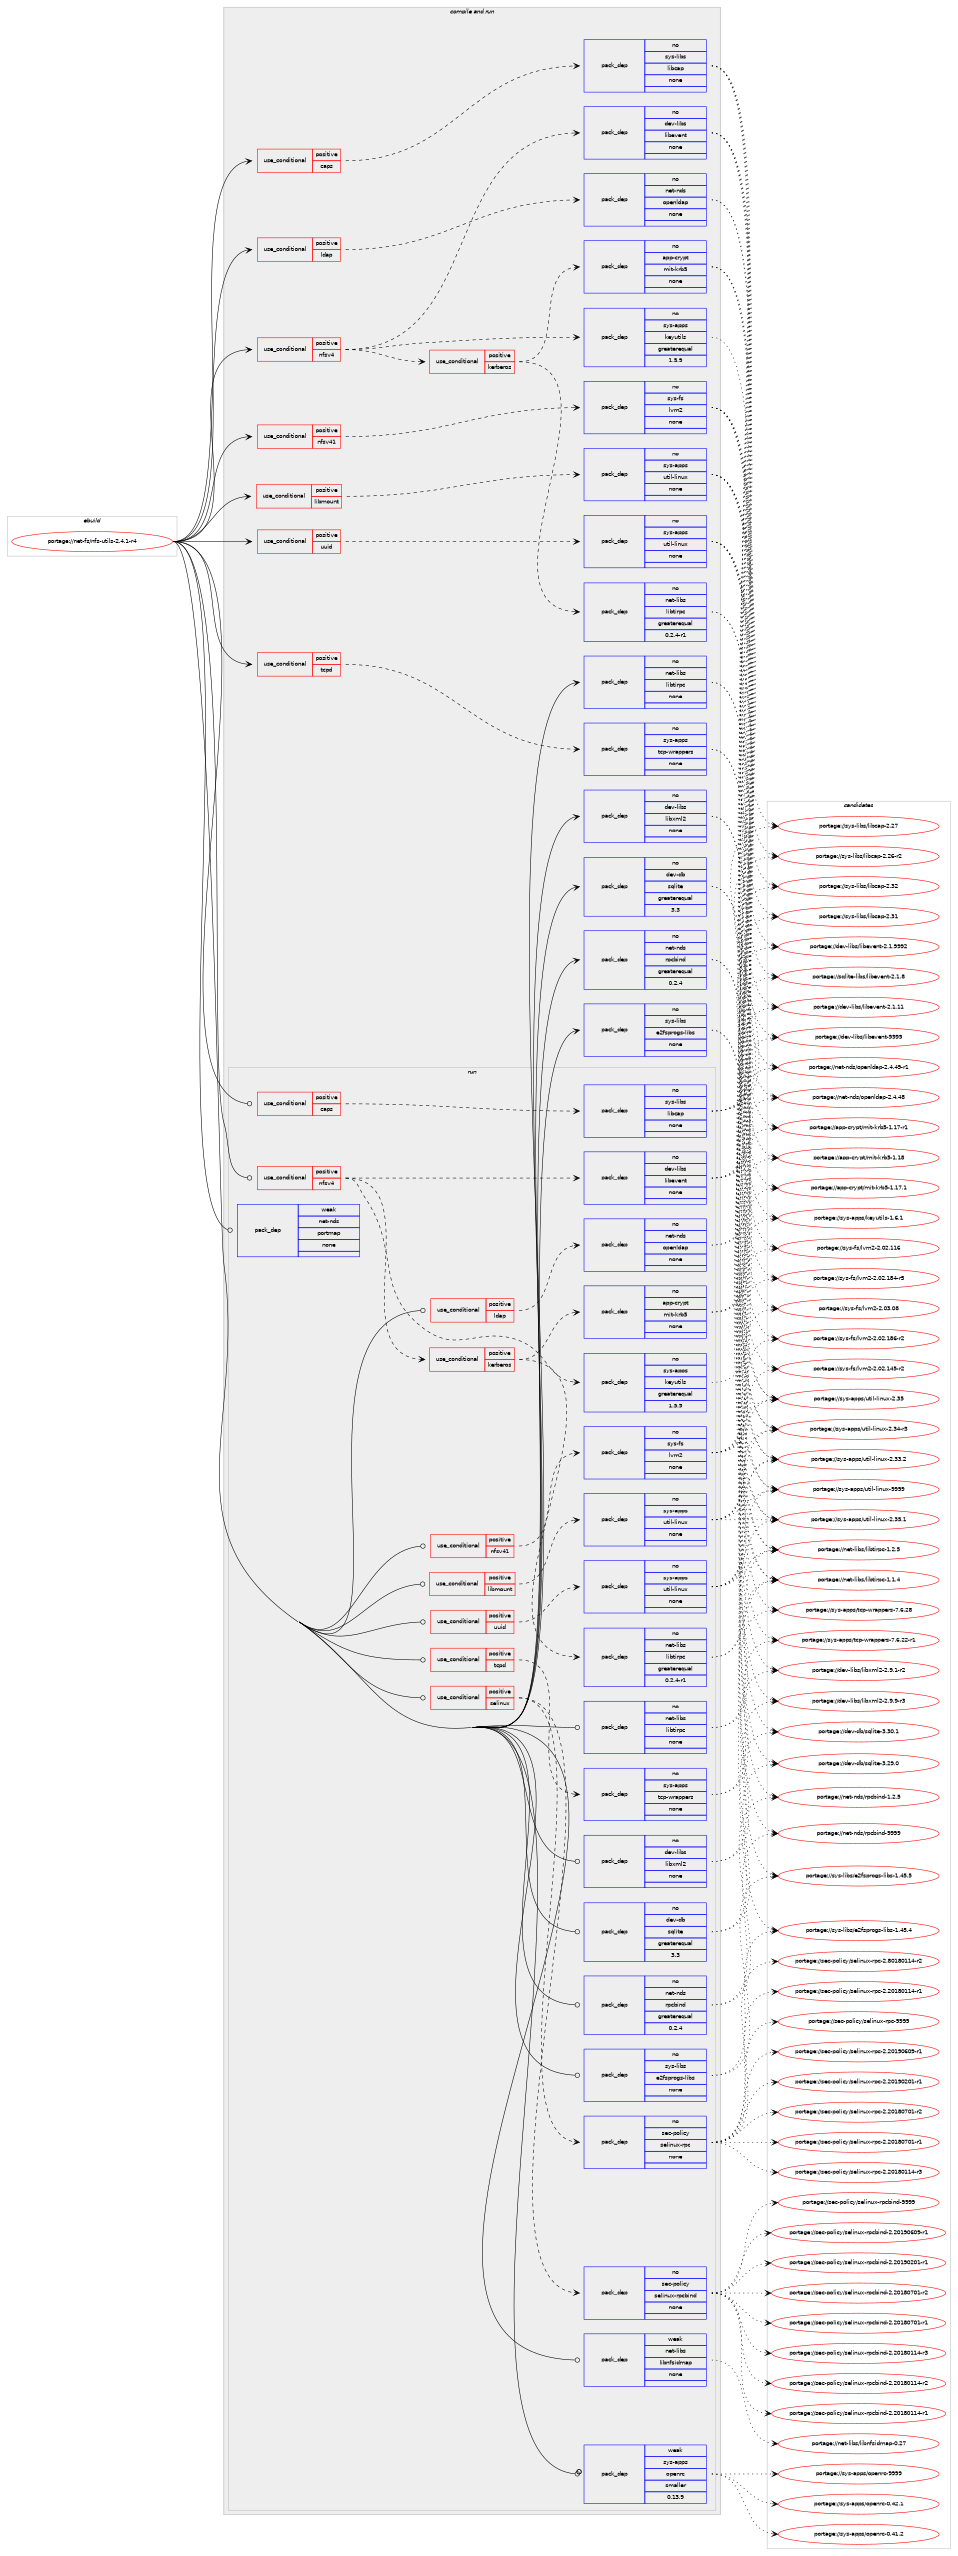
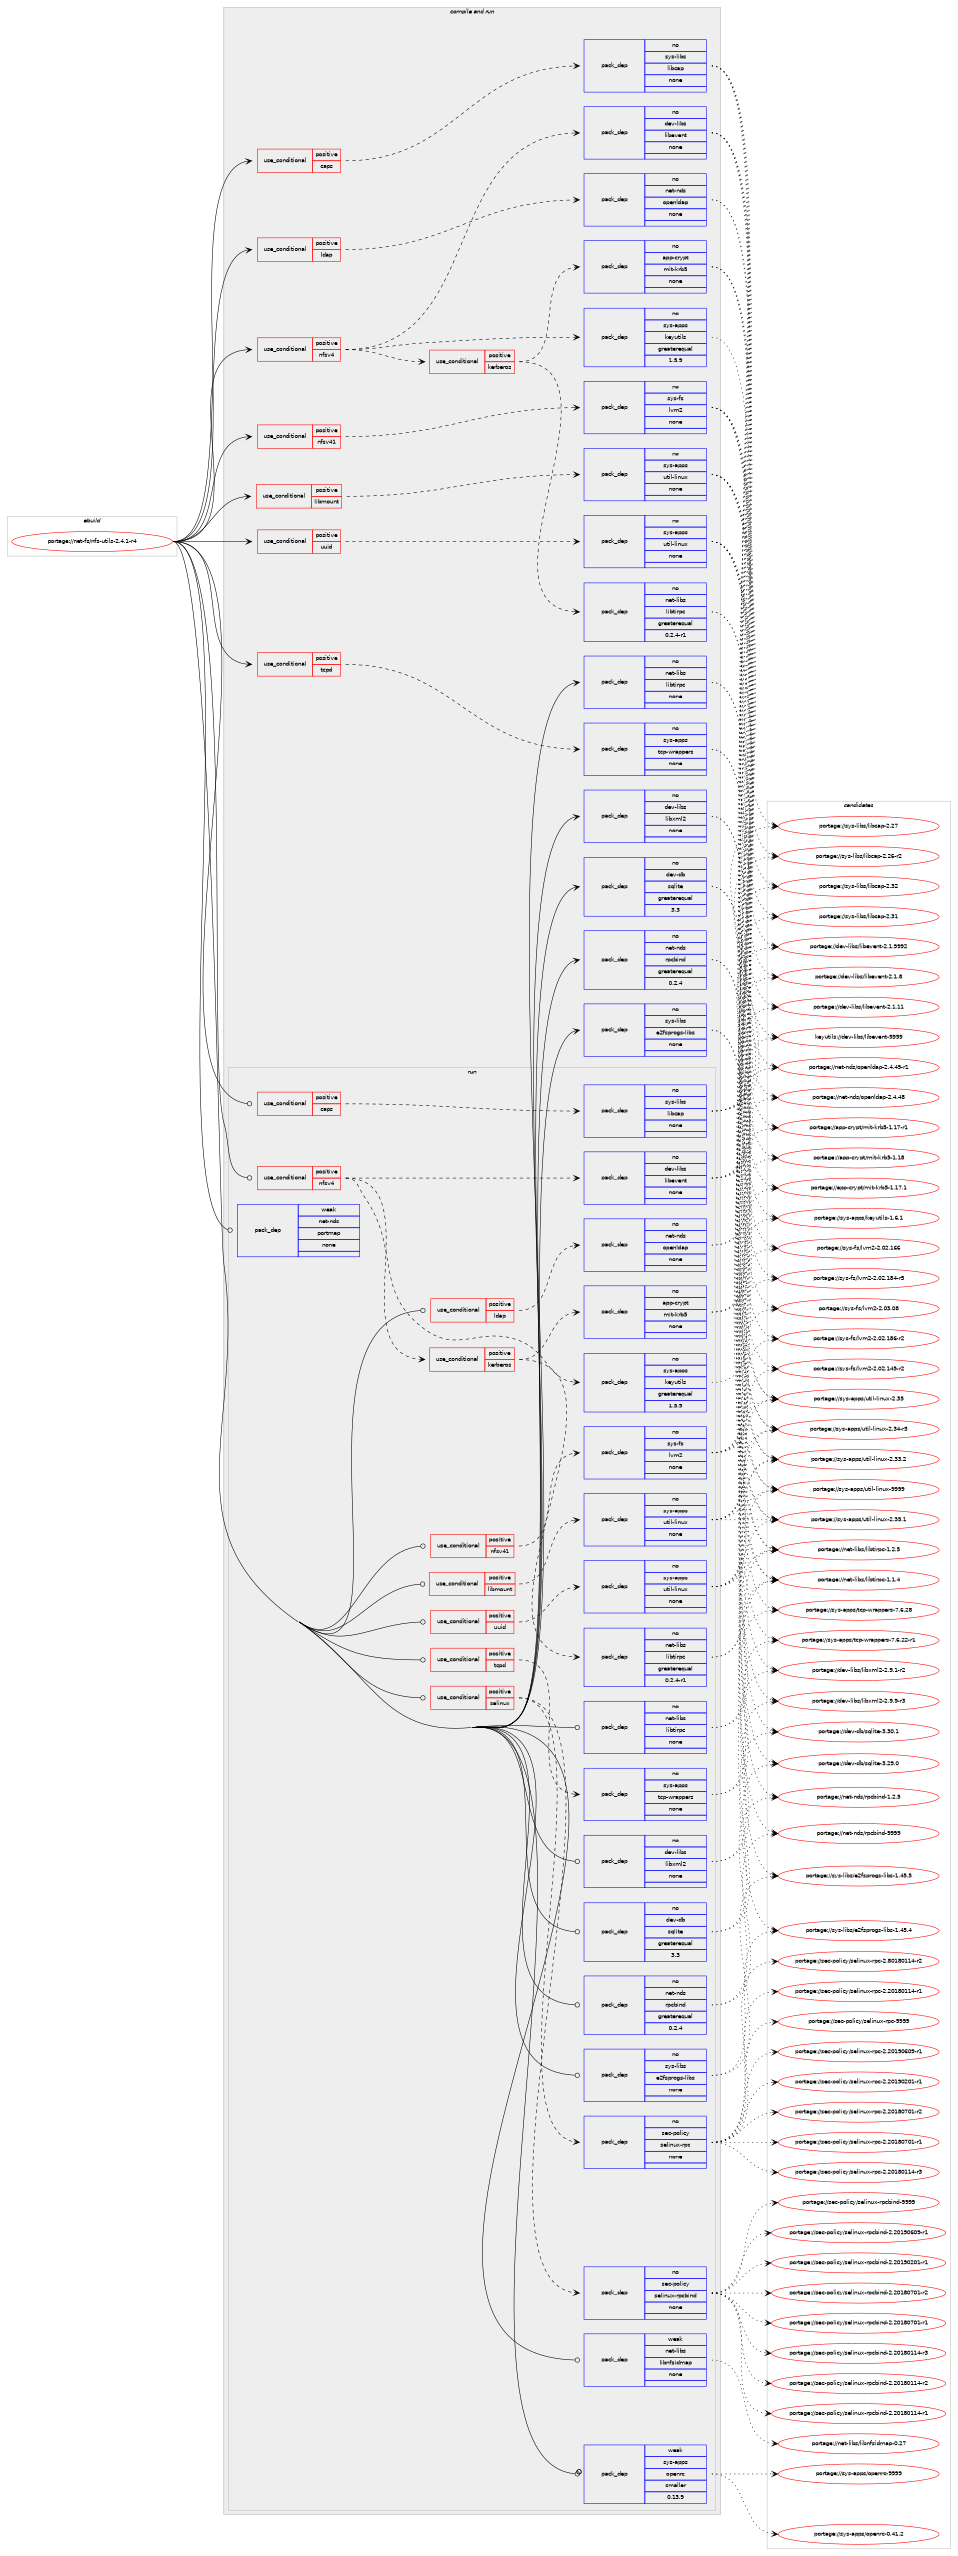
(859, 977) -> (859, 977)
(859, 1037) -> (859, 1037)
(859, 1248) -> (859, 1248)
(859, 2504) -> none
